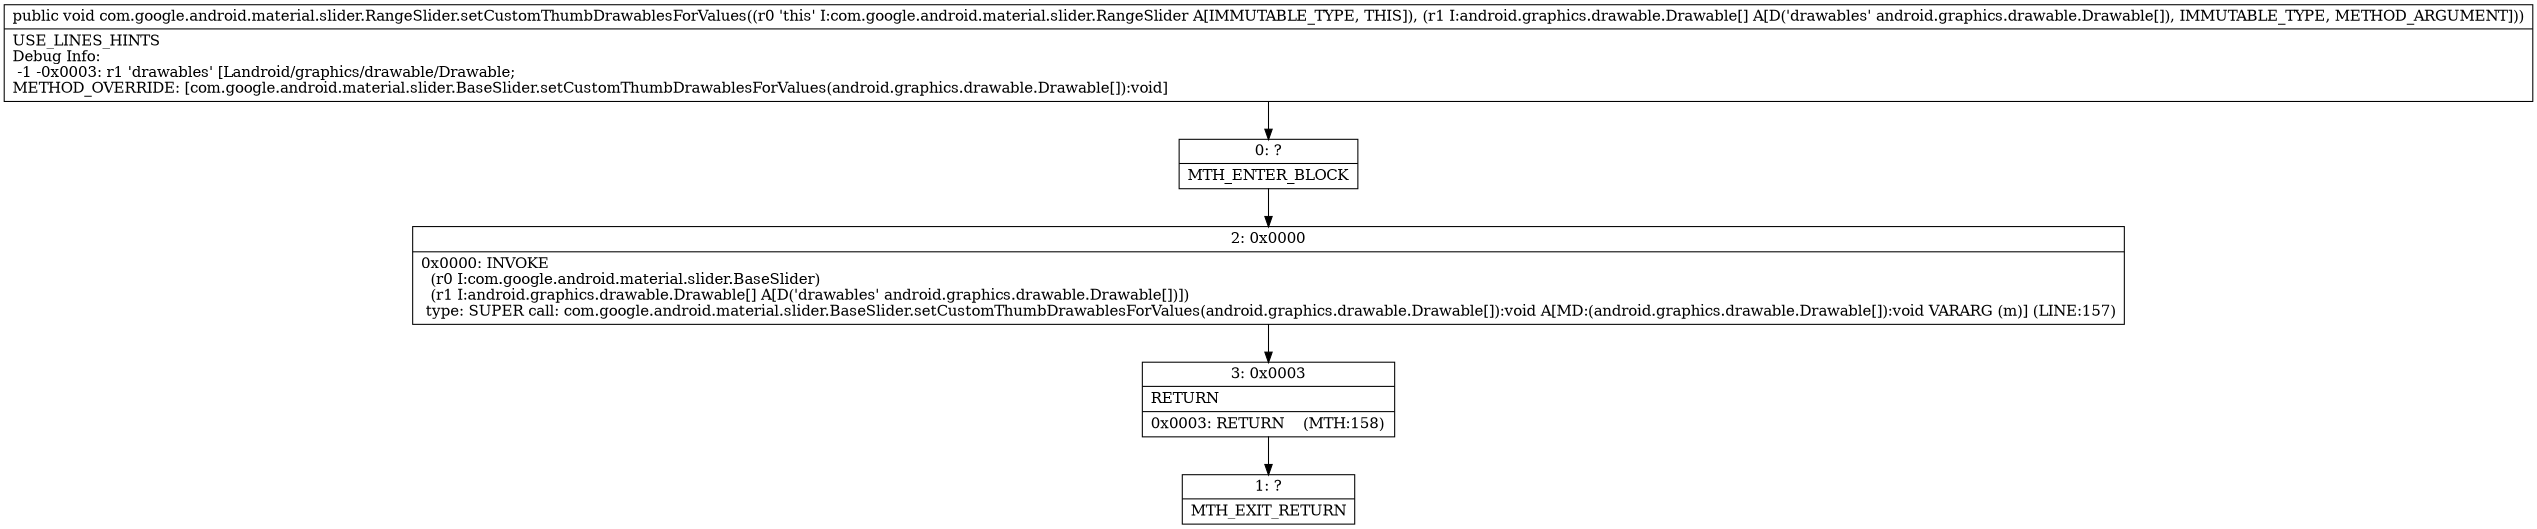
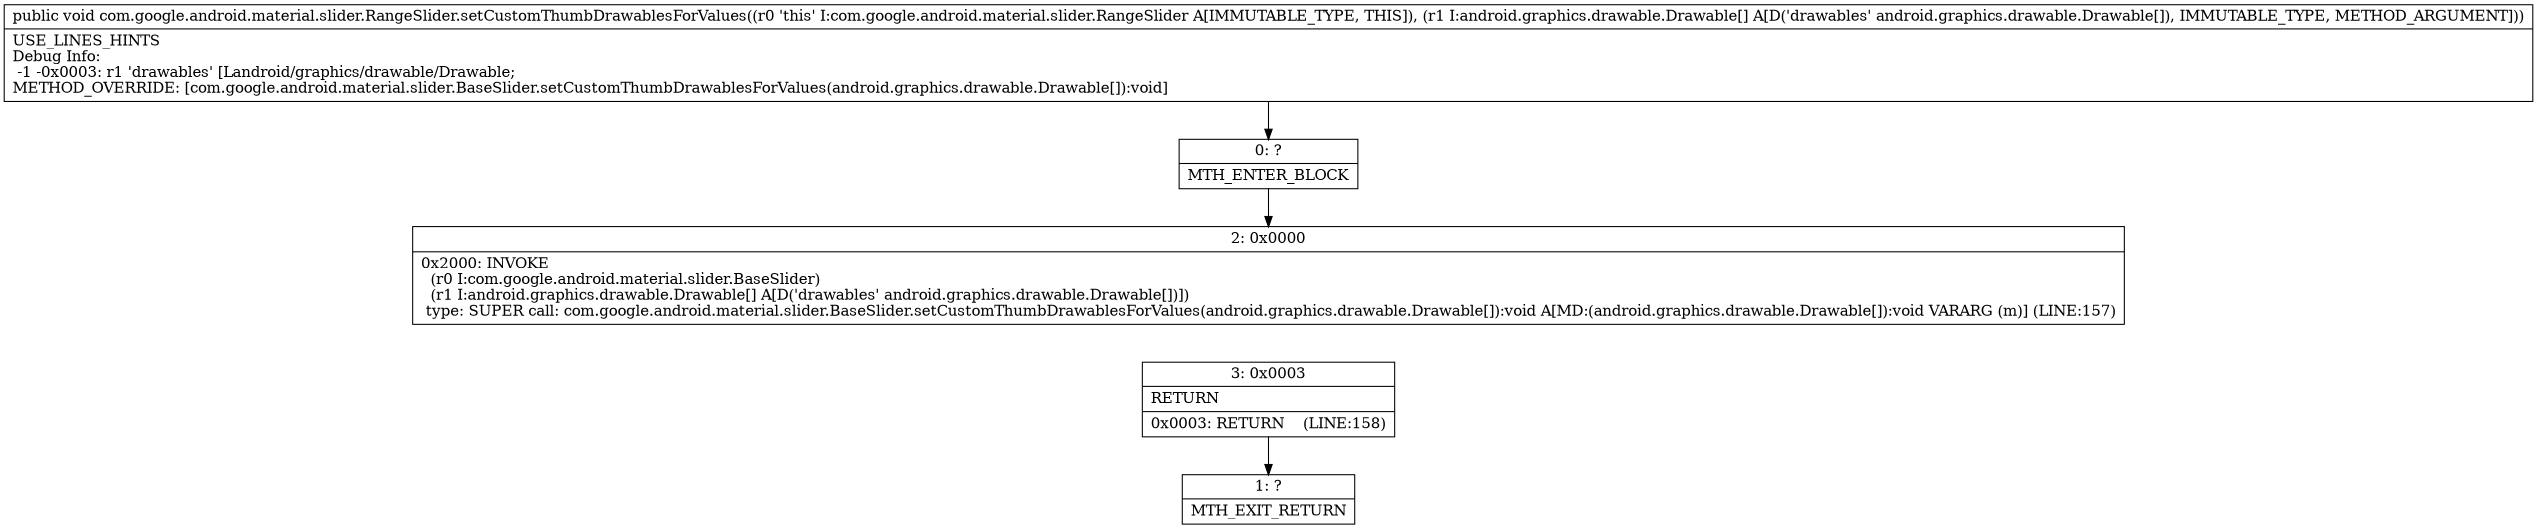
(490, 264) -> (490, 264)
(1269, 338) -> none
(1268, 424) -> (1269, 424)
